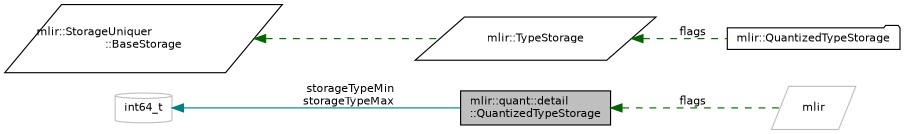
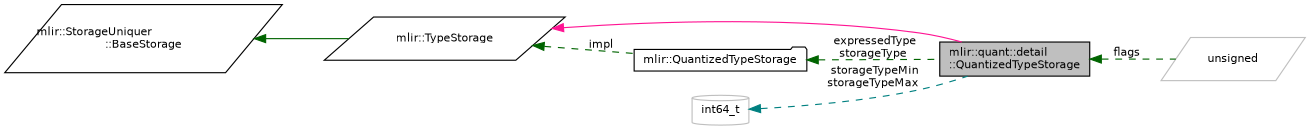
none -> (763, 22)
(692, 32) -> (599, 45)
(353, 39) -> (307, 39)
none -> (879, 60)
(322, 108) -> (865, 99)
(814, 108) -> (1233, 59)
